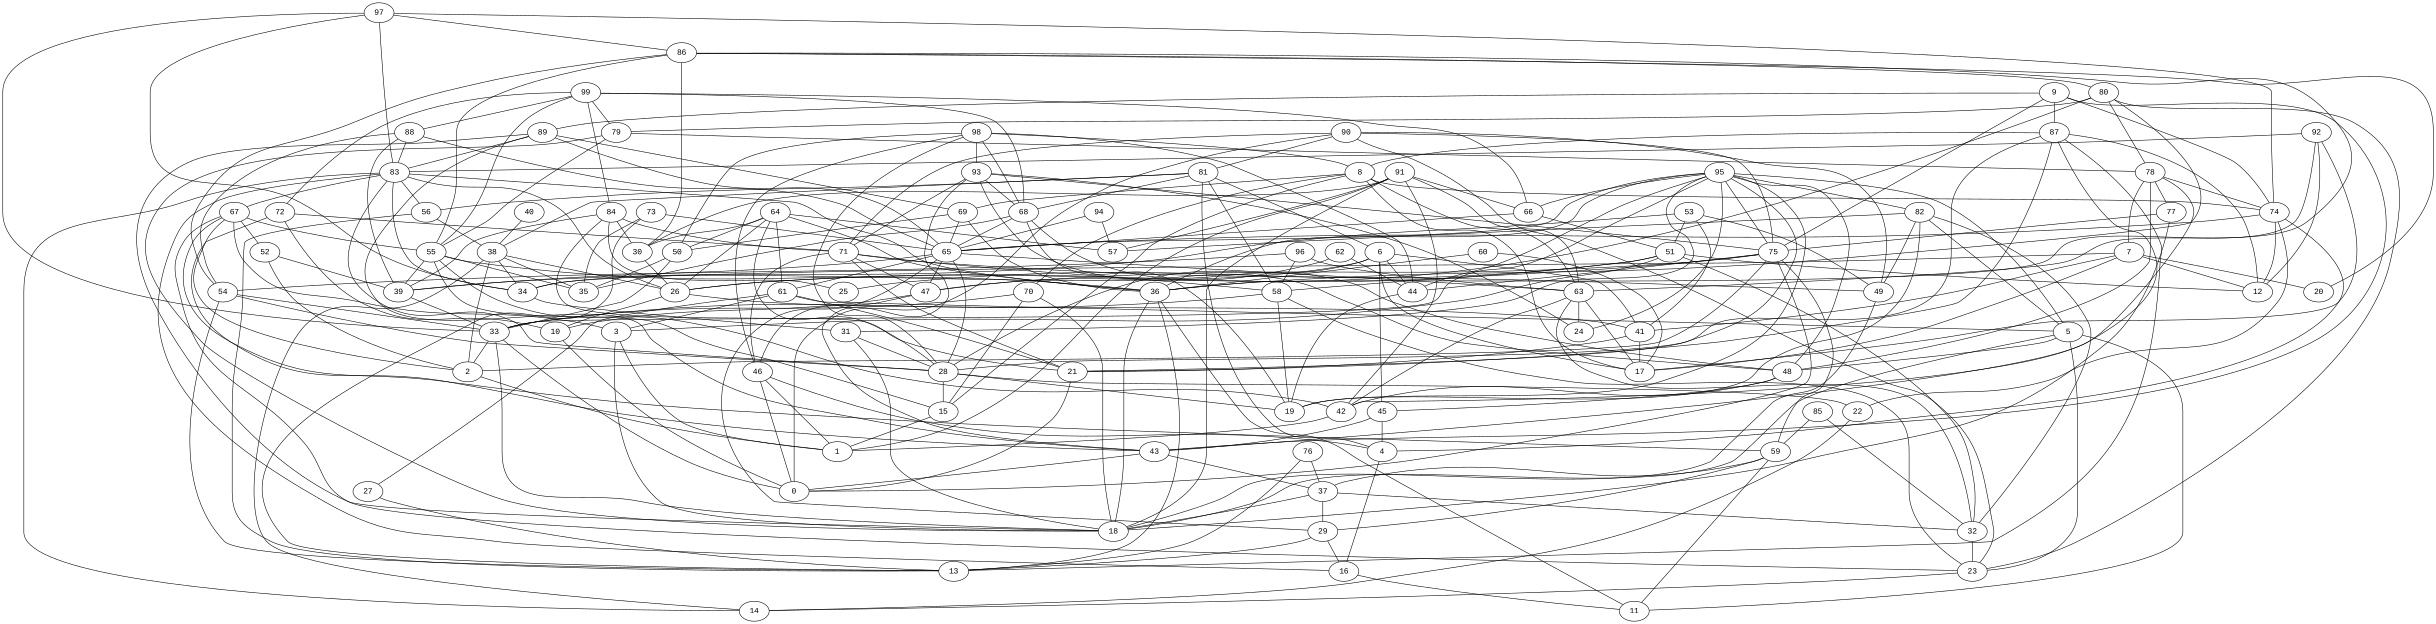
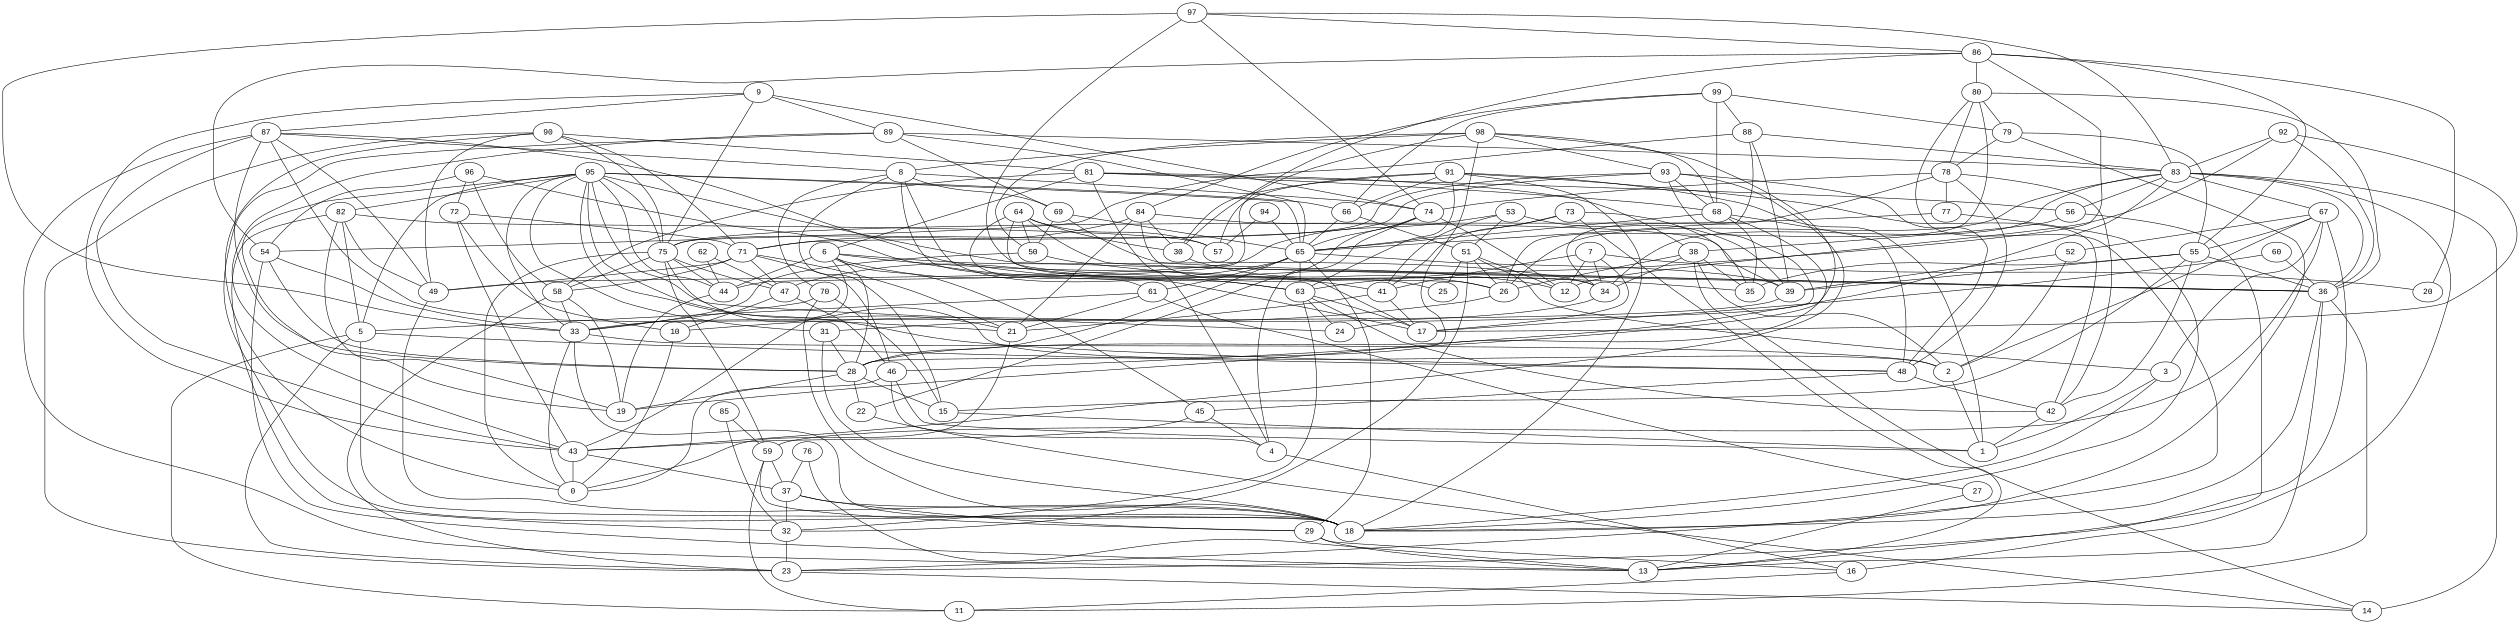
(415, 113) -> (460, 197)
(496, 160) -> none
none -> (361, 202)
(2131, 210) -> (1809, 211)
(529, 212) -> none
(1228, 308) -> (1438, 248)
(699, 312) -> none
(809, 319) -> none
none -> (736, 364)
